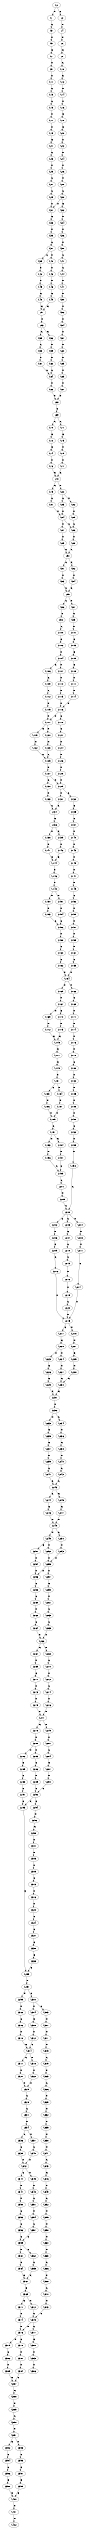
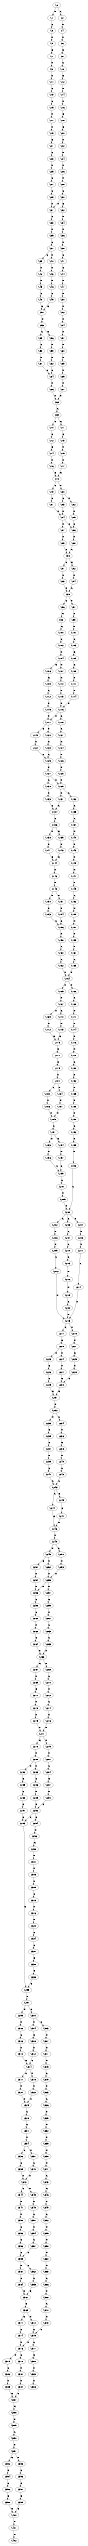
(58, 1519) -> (58, 1522)
